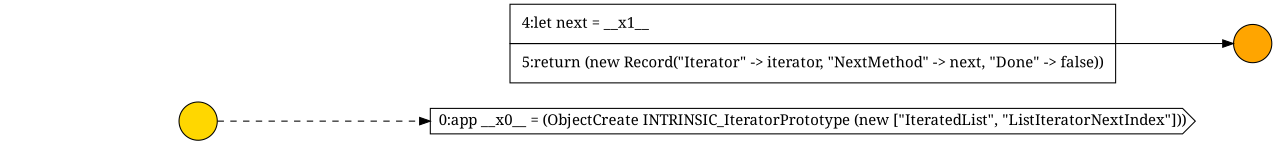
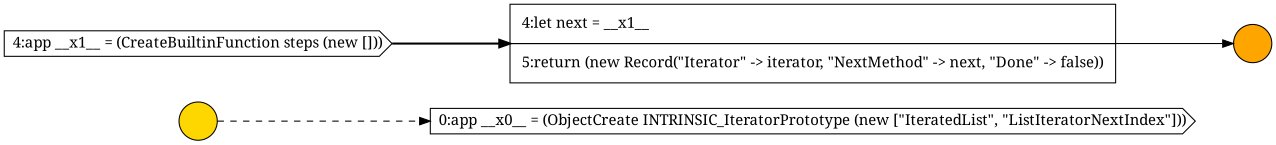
none -> (198, 44)
